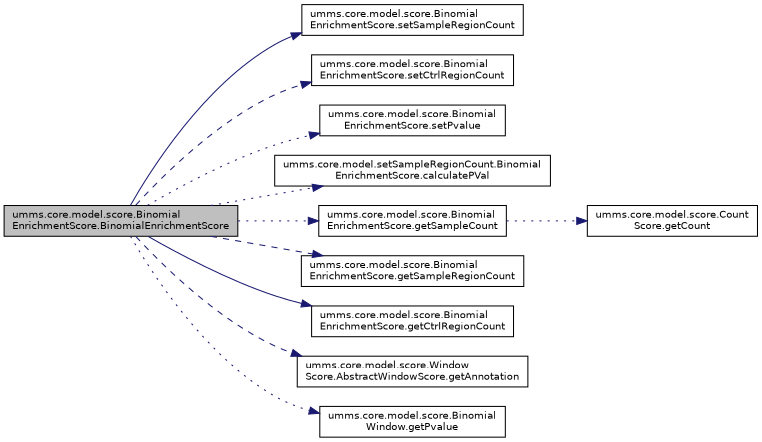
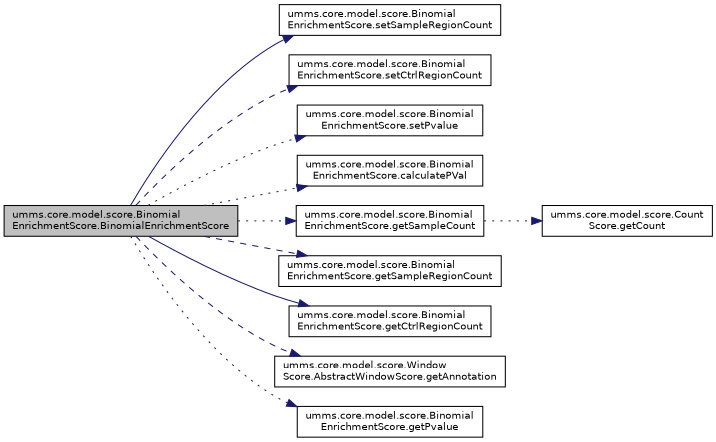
(413, 171) -> (390, 171)
(413, 422) -> (390, 422)
